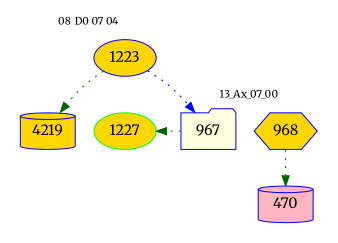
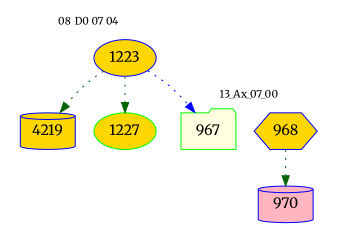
(174, 131) -> (125, 90)
(208, 131) -> (208, 131)
(286, 204) -> (286, 204)
